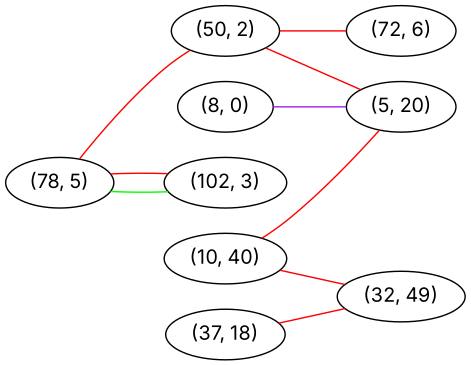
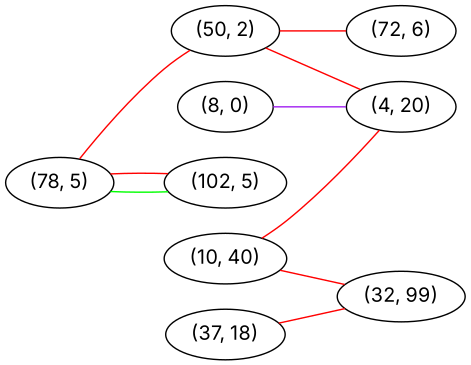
(401, 107) -> (401, 107)
(225, 183) -> (225, 183)
(401, 297) -> (401, 297)
